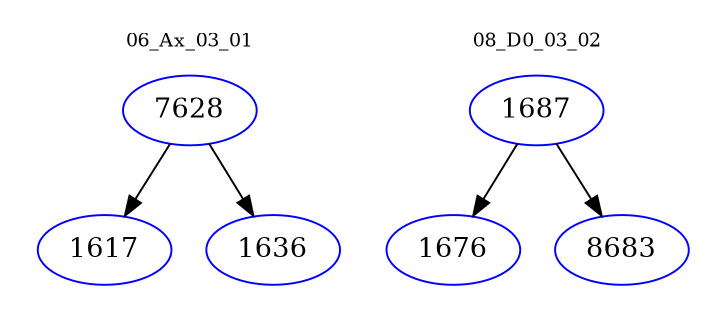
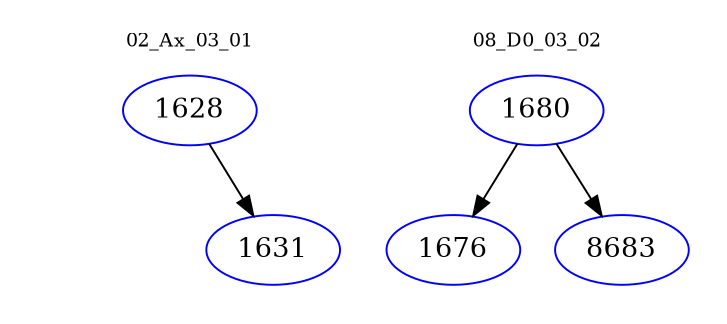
(190, 42) -> (190, 42)
(190, 110) -> (190, 110)
(537, 110) -> (537, 110)
(105, 250) -> none
(273, 250) -> (273, 250)
